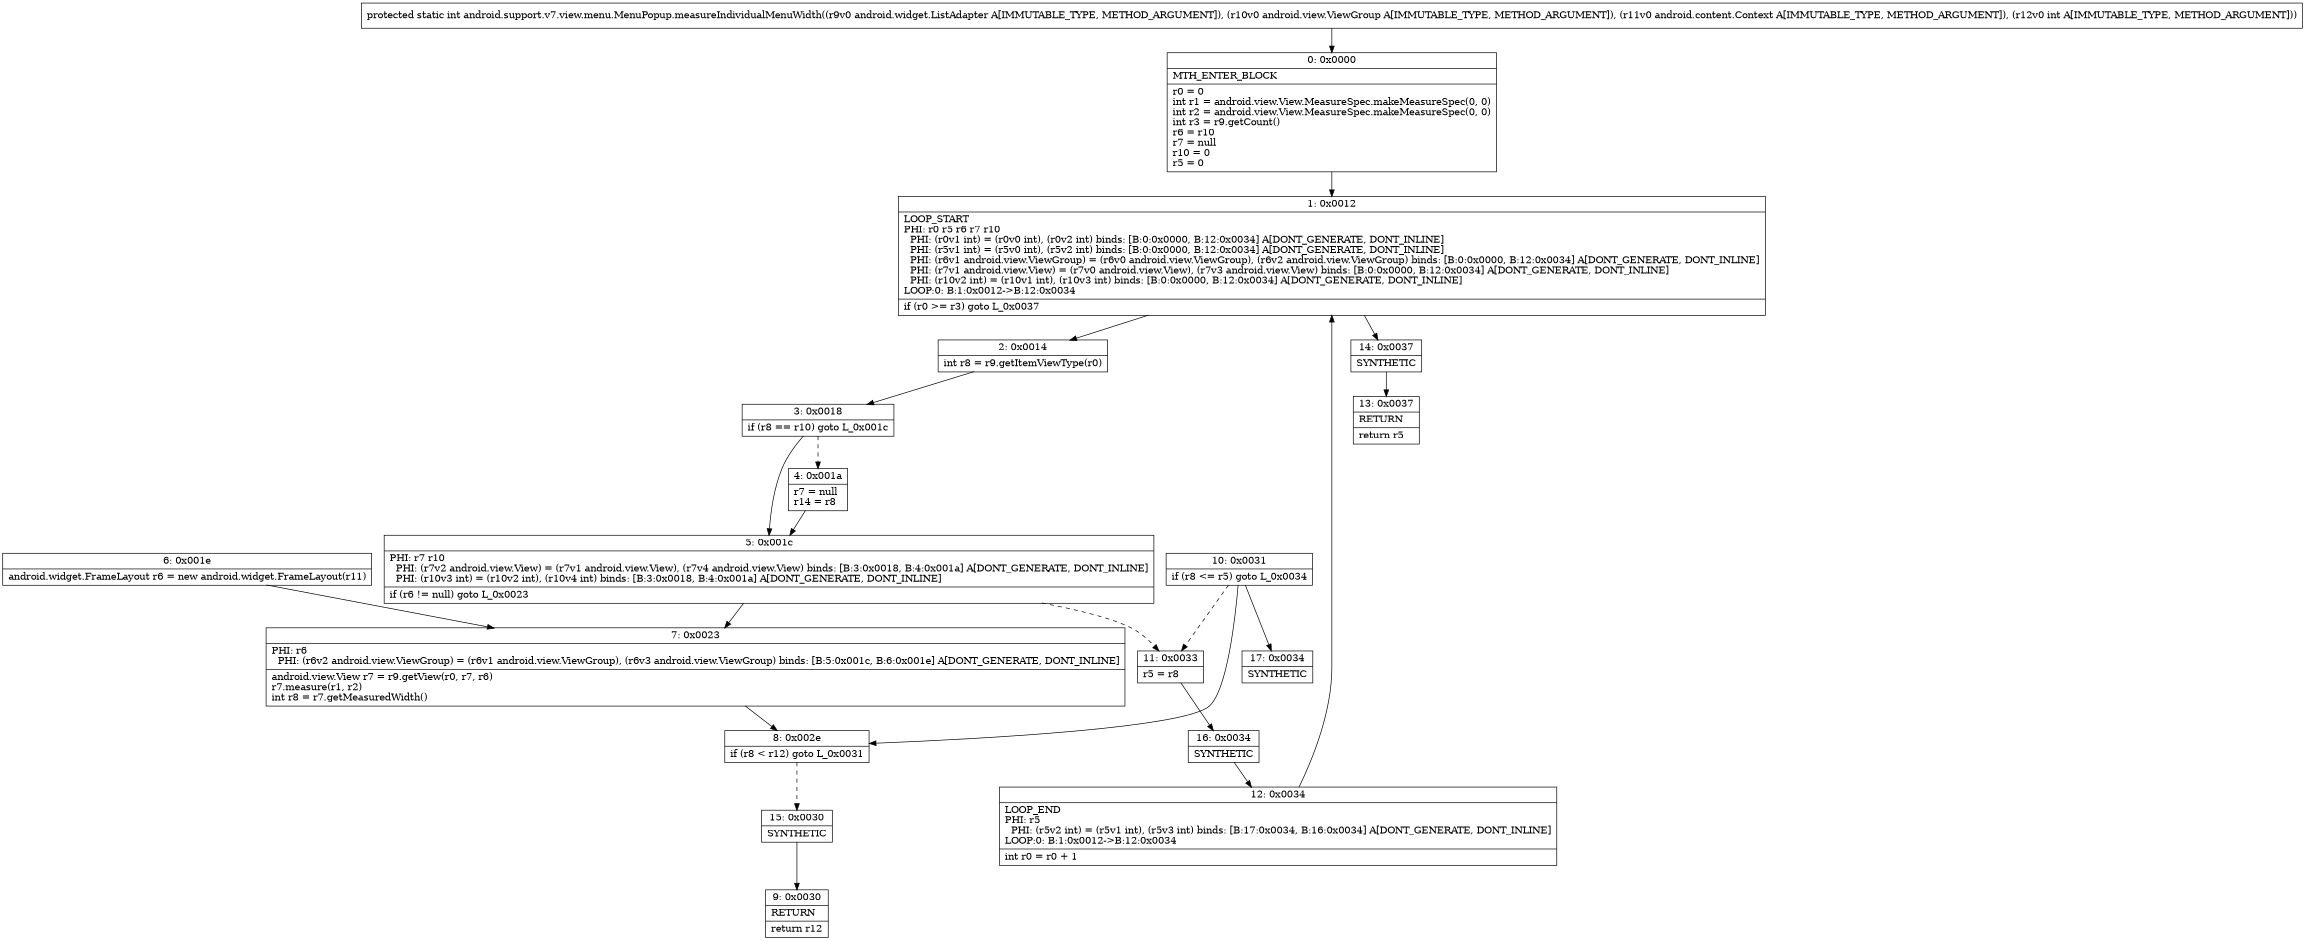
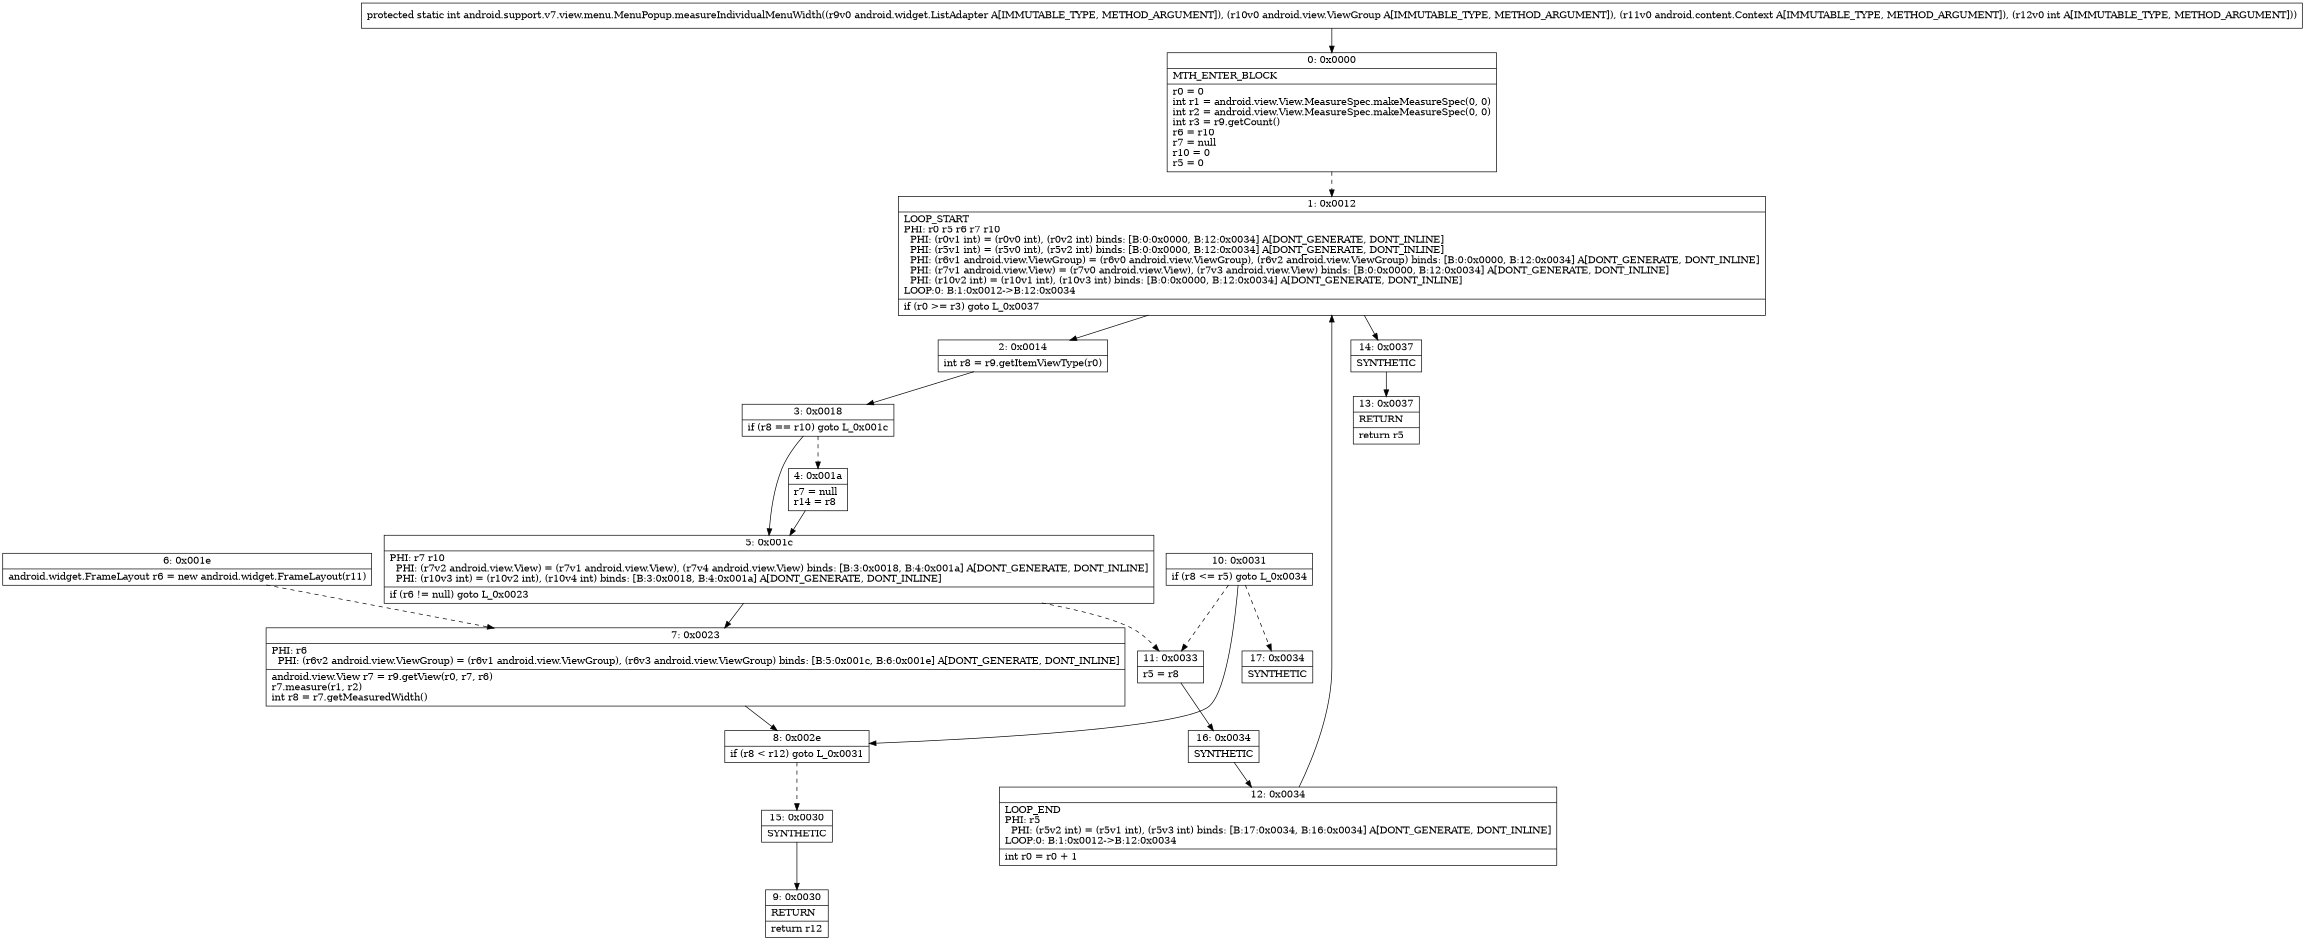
(1332, 181) -> (1332, 181)
(377, 606) -> (377, 606)
(1257, 615) -> (1257, 615)
